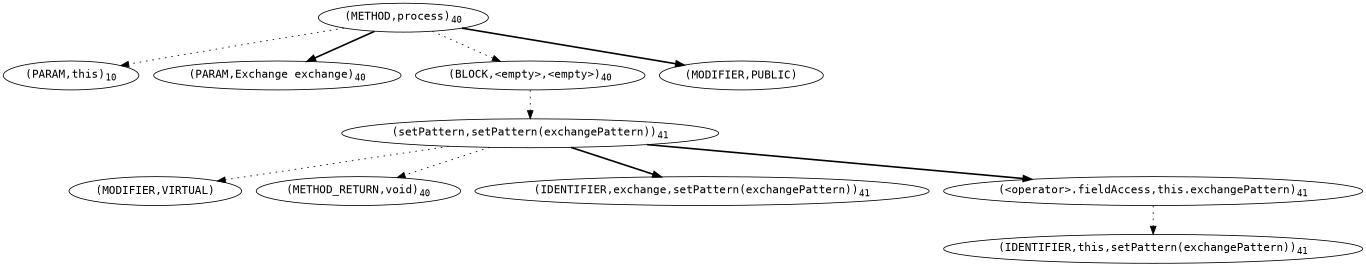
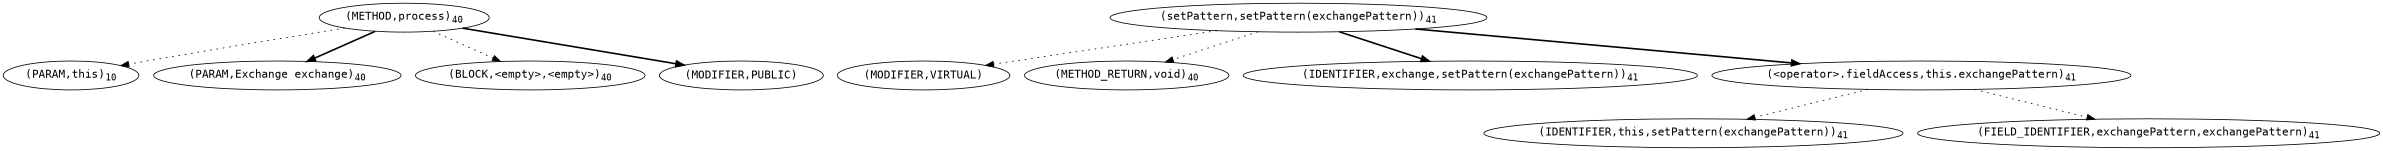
(530, 100) -> none
none -> (2149, 133)
